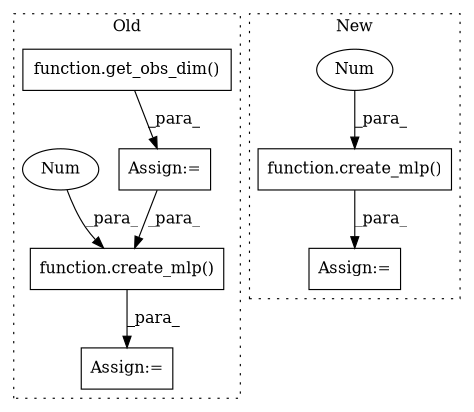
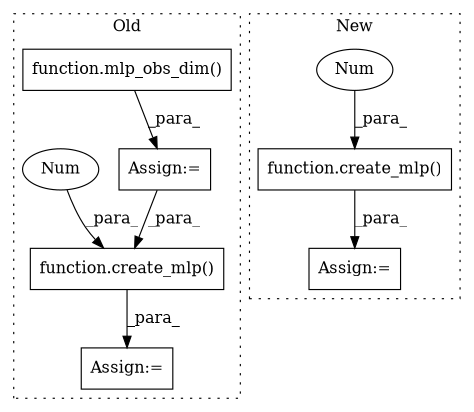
(127, 70) -> (127, 70)
